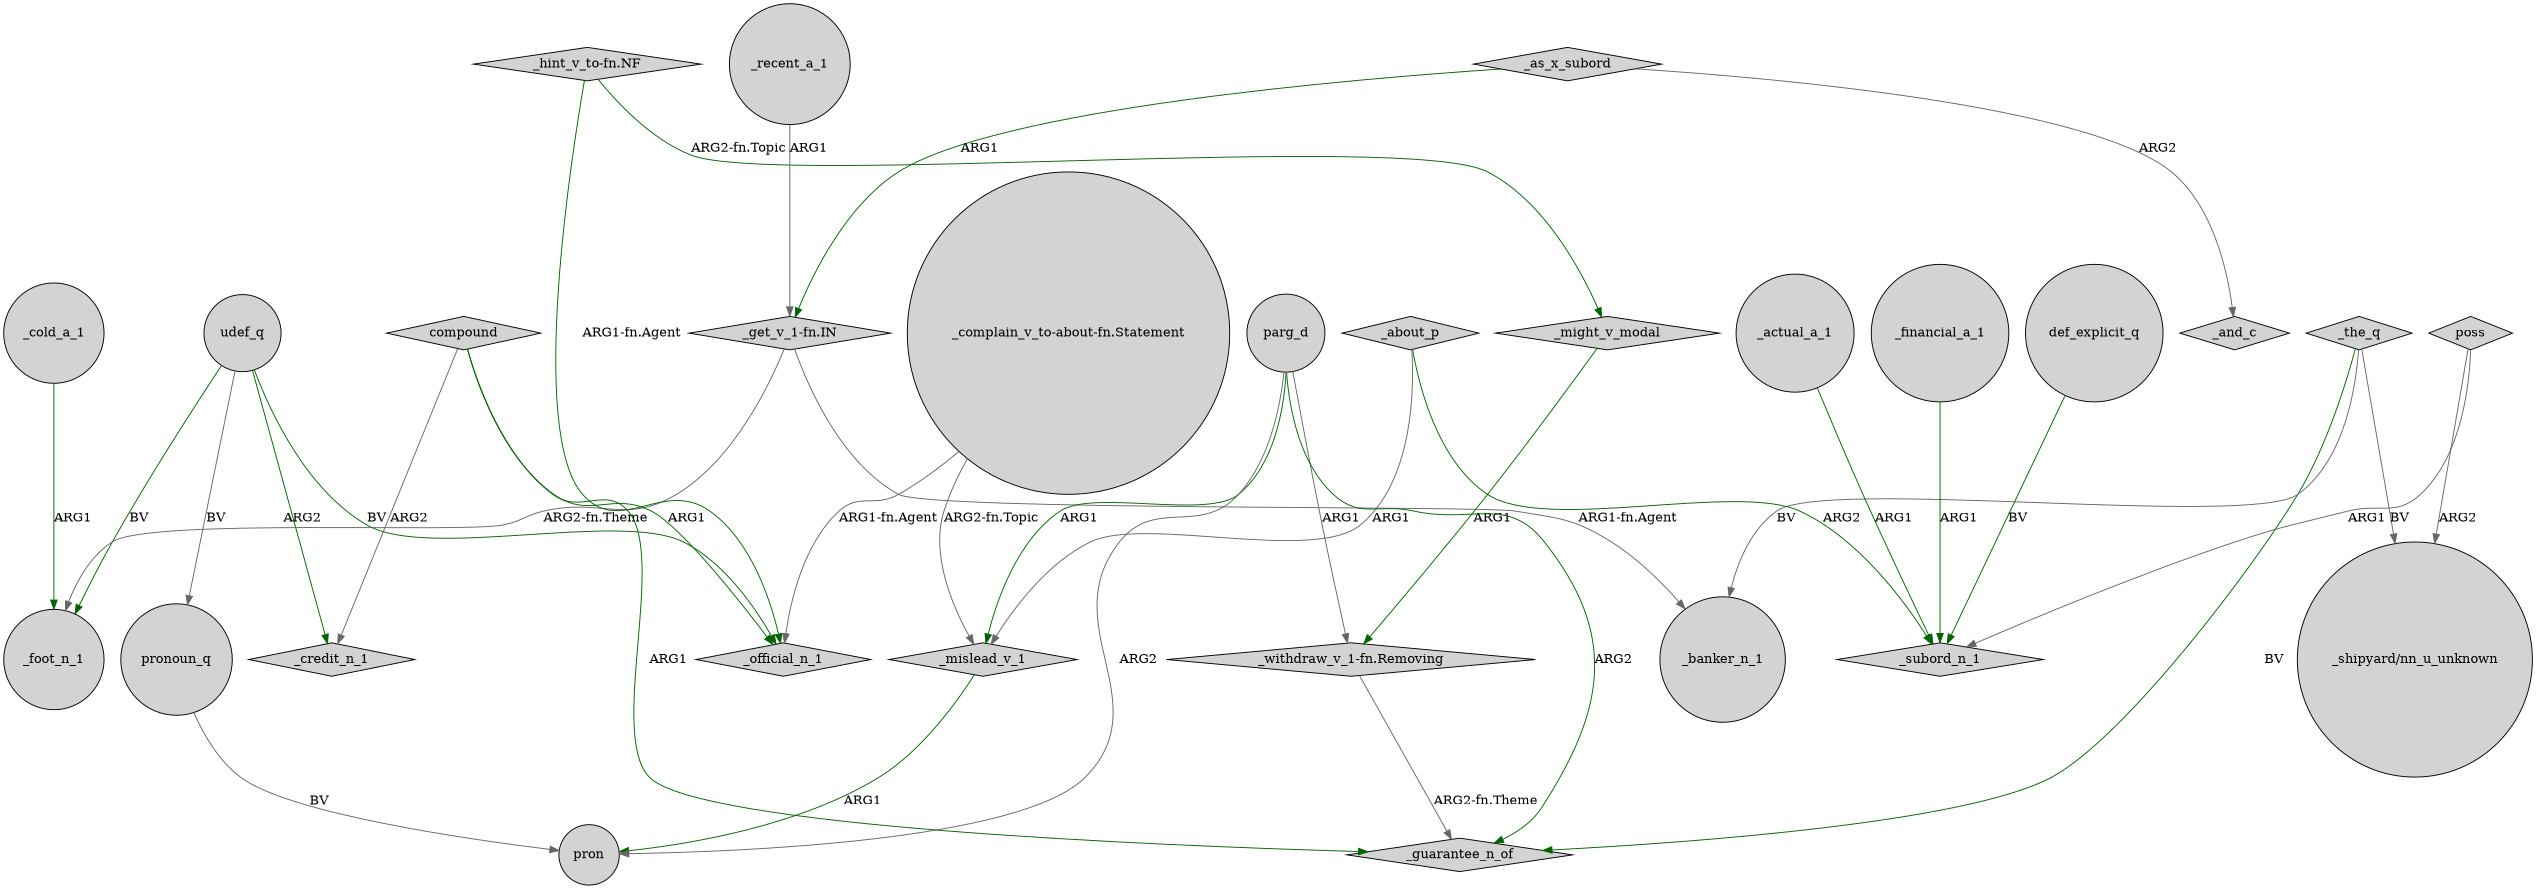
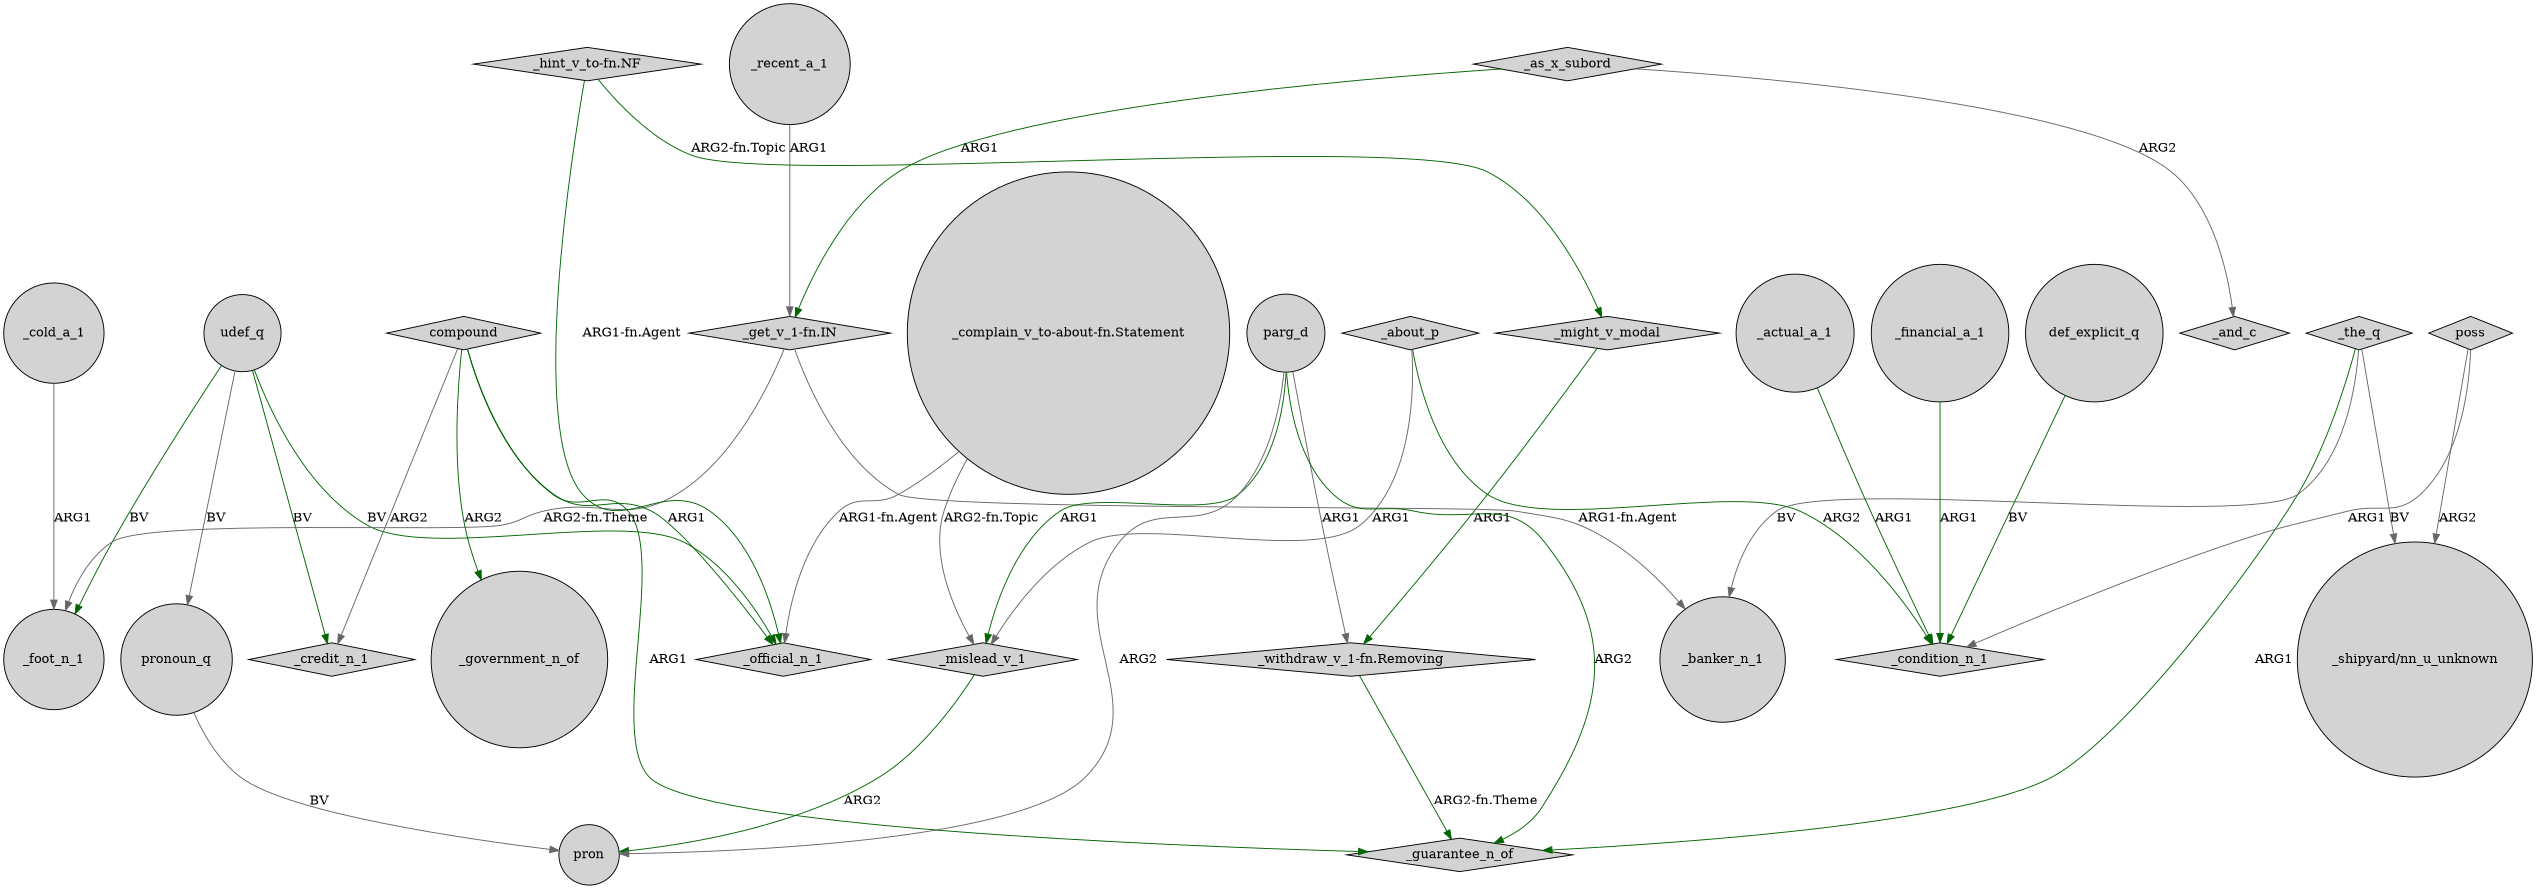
(54, 492) -> (54, 492)
(302, 518) -> (302, 518)
none -> (519, 660)
(1940, 660) -> (1940, 660)
(2274, 660) -> (2274, 660)
(1403, 753) -> (1403, 753)
(863, 801) -> (863, 801)
